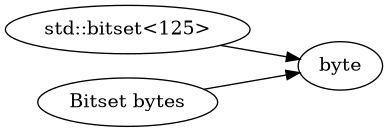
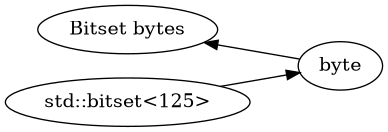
(245, 82) -> (259, 52)
